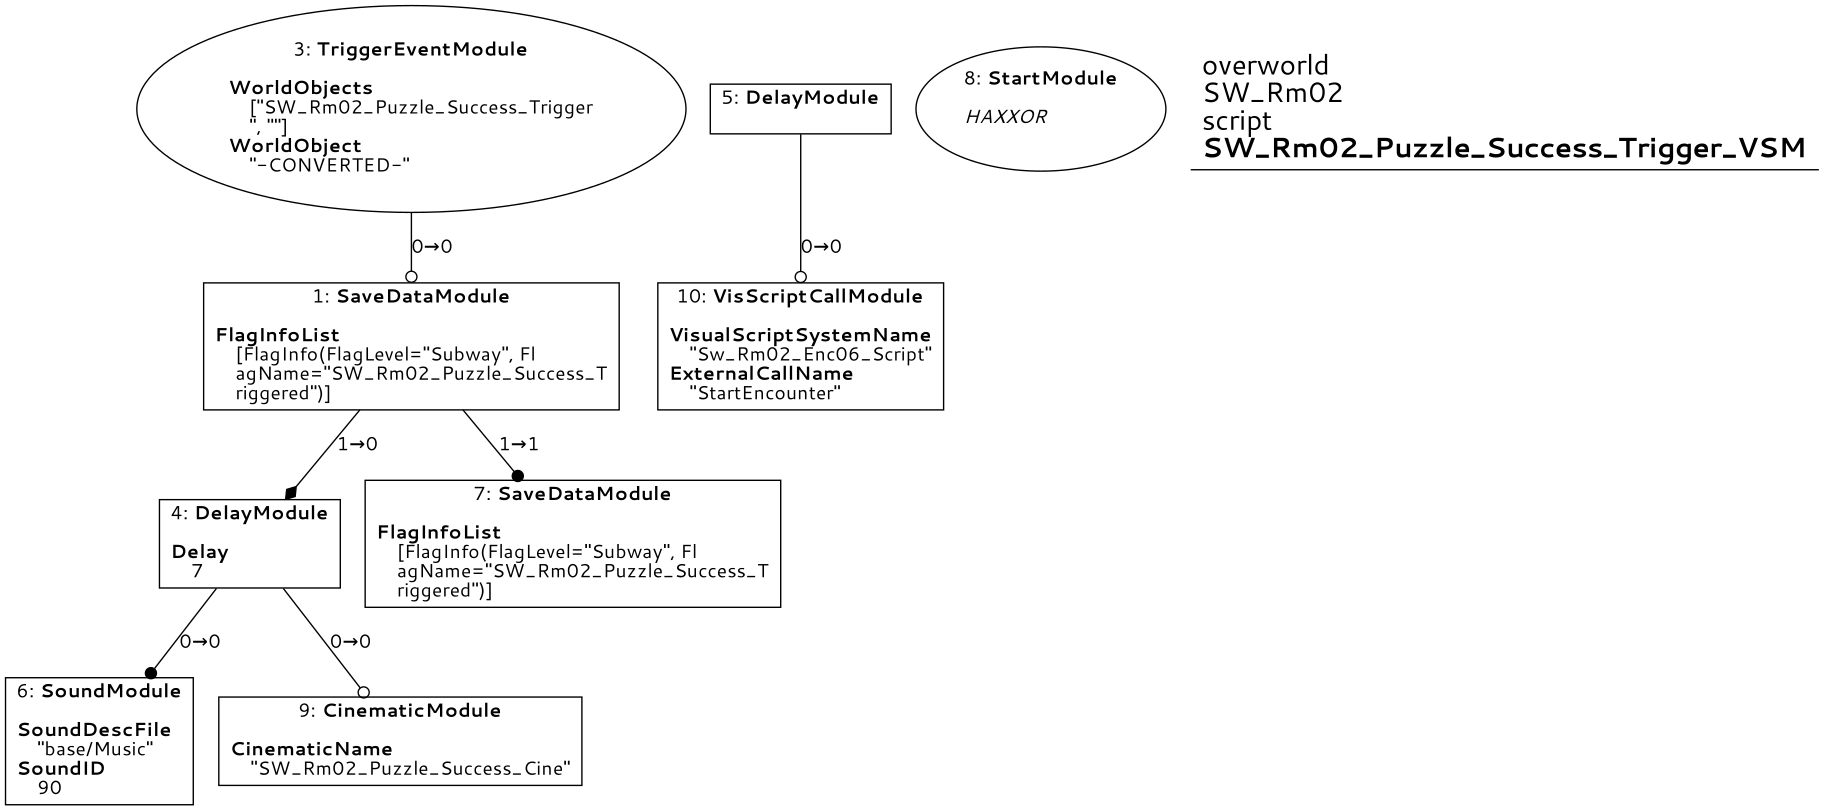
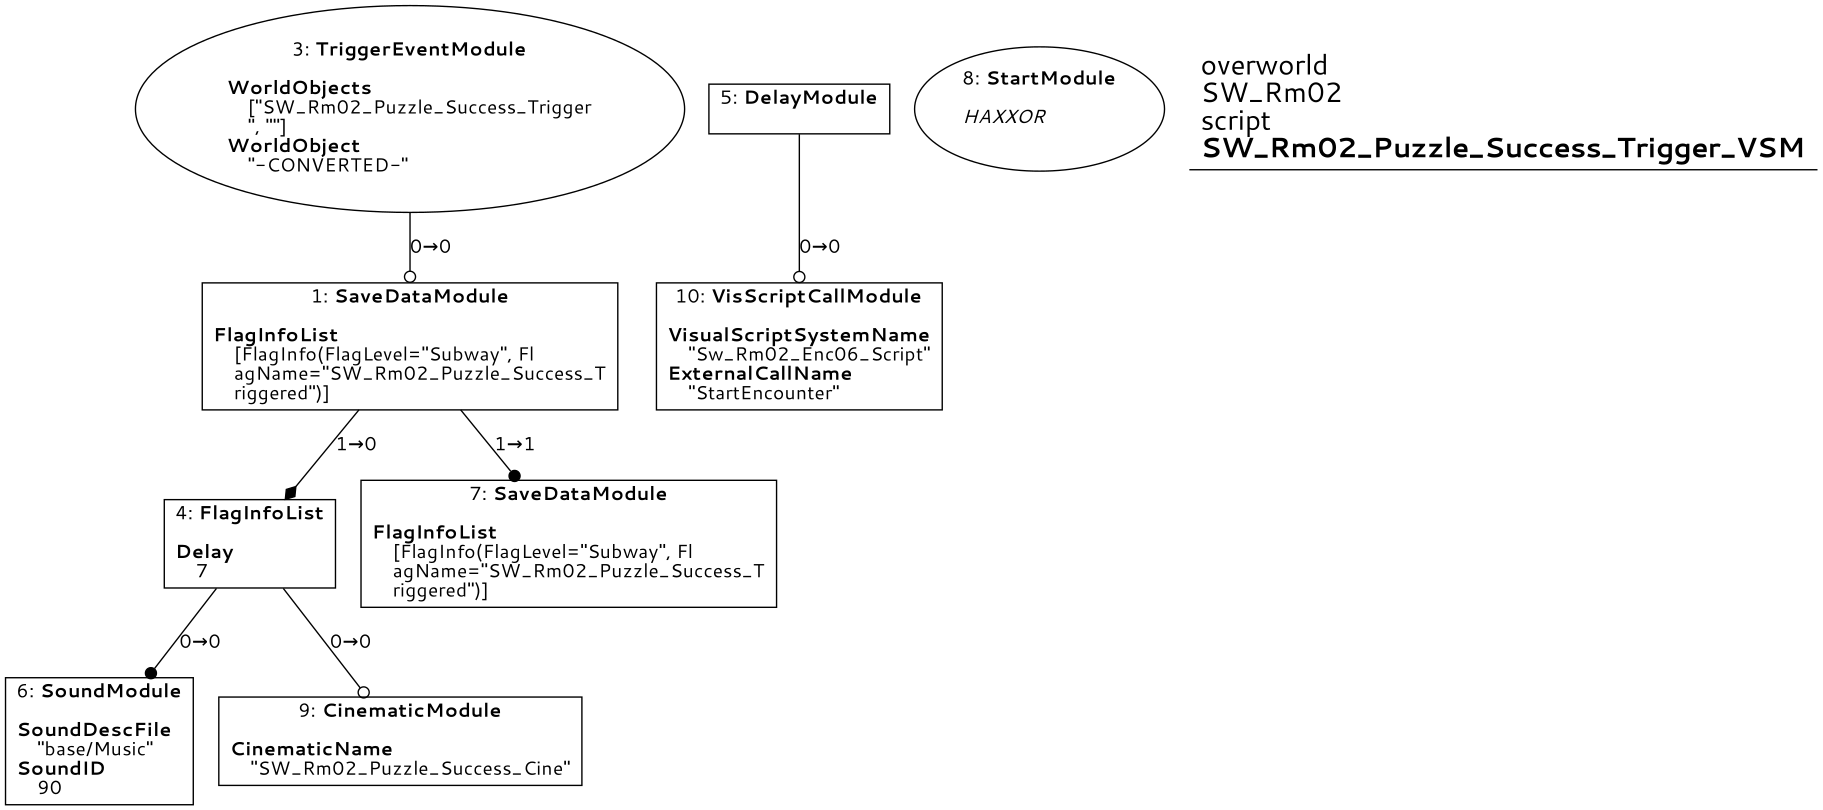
(262, 513) -> (262, 513)
